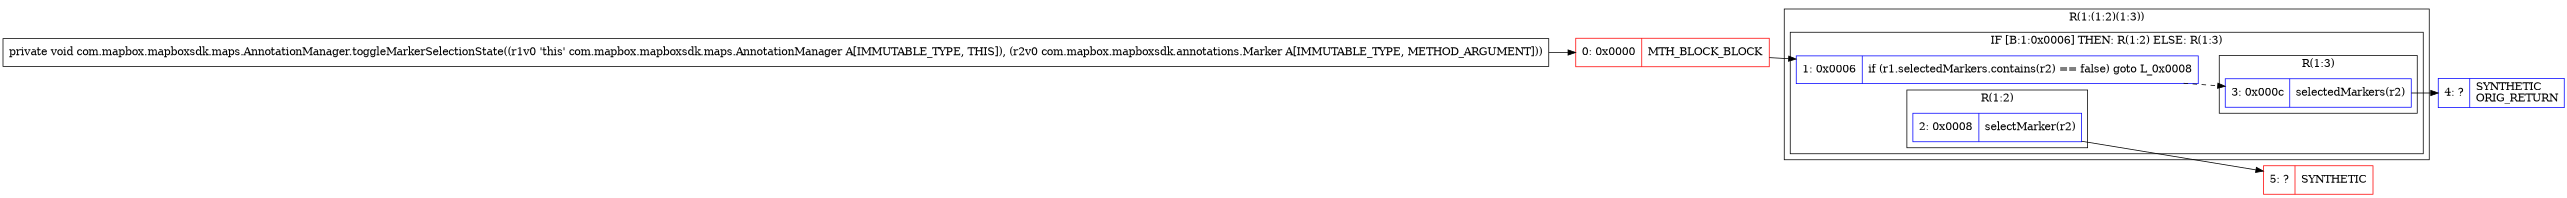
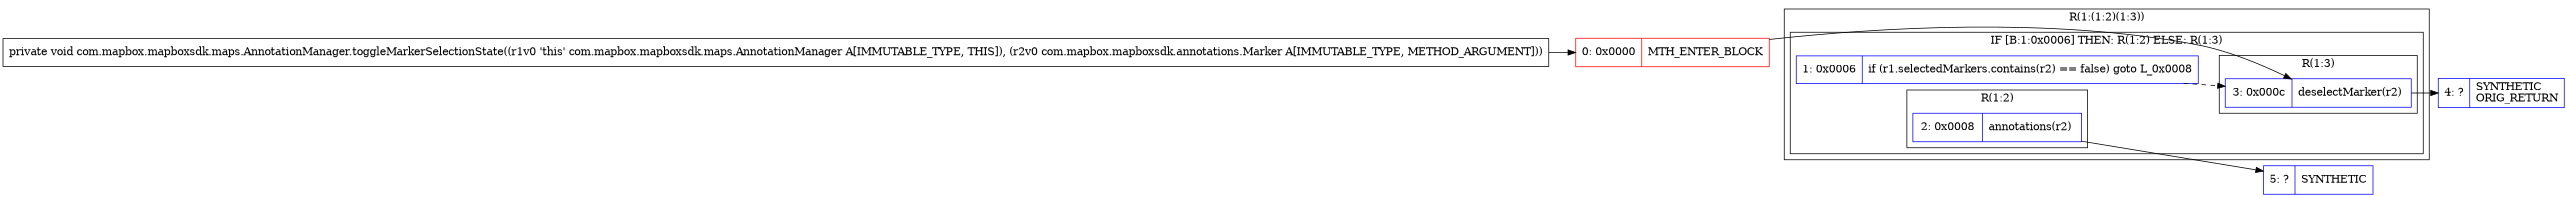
(1705, 52) -> (1706, 52)
(1779, 58) -> (2017, 28)
(2350, 93) -> (2350, 93)
(2030, 127) -> (2030, 127)
(2318, 180) -> (2318, 180)
